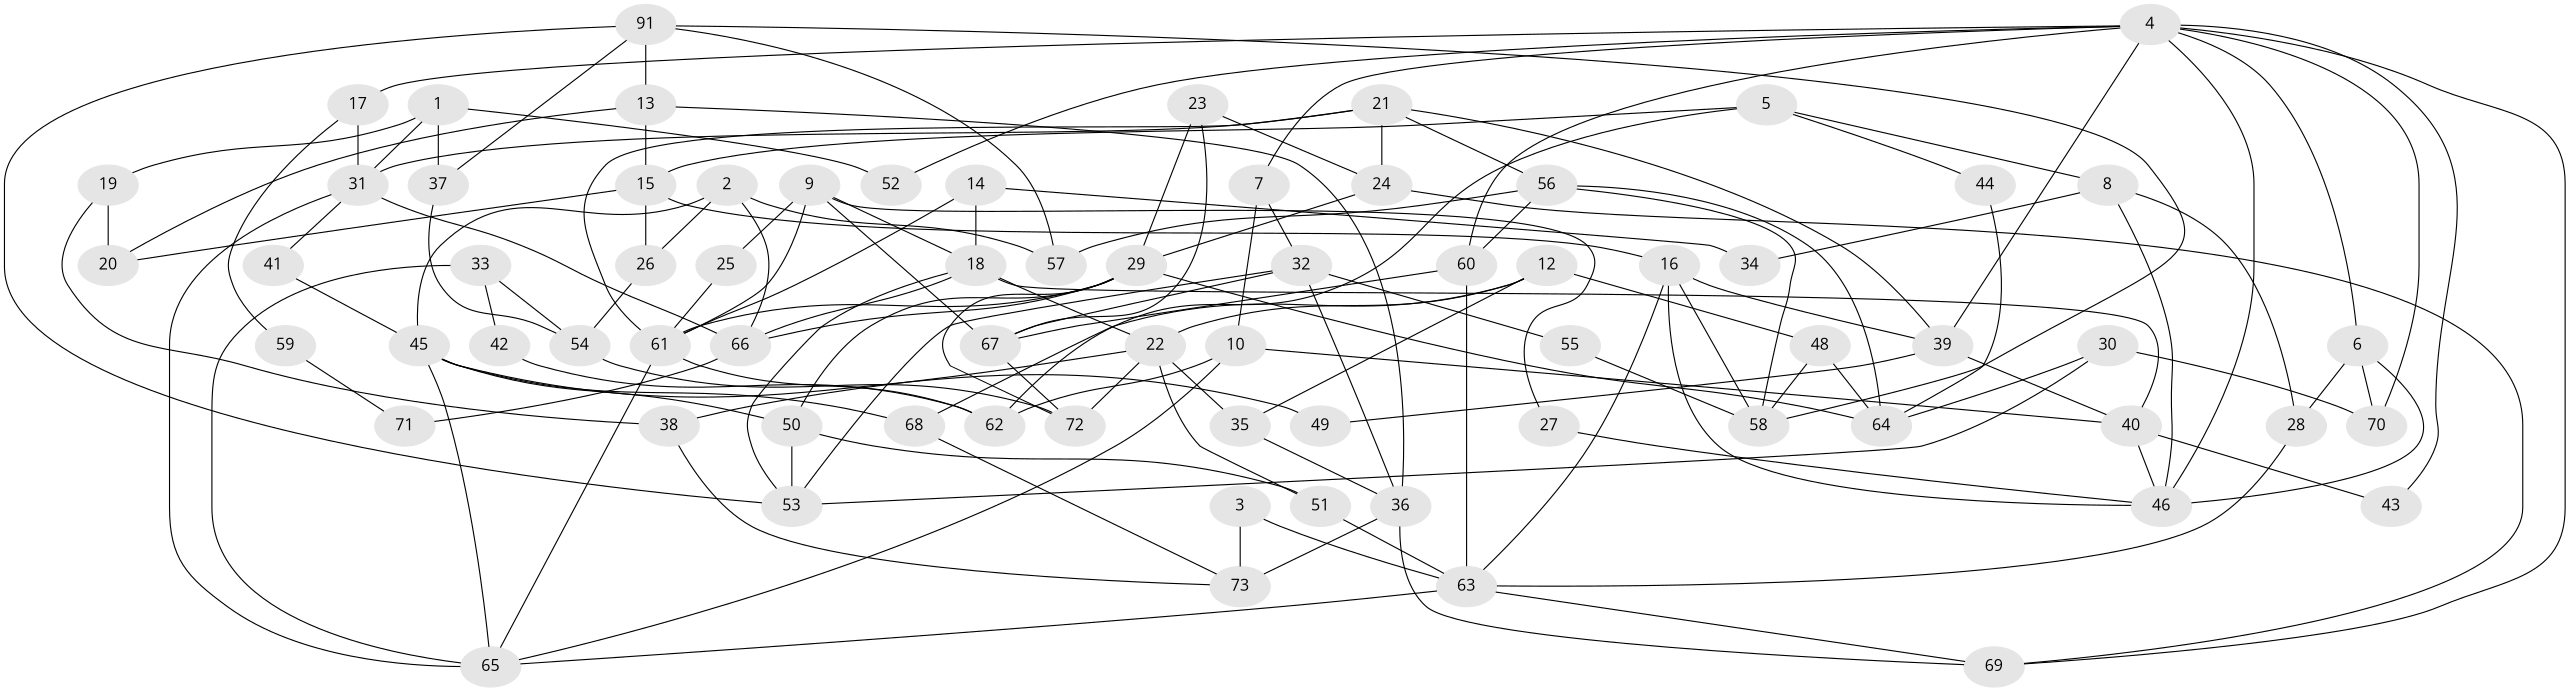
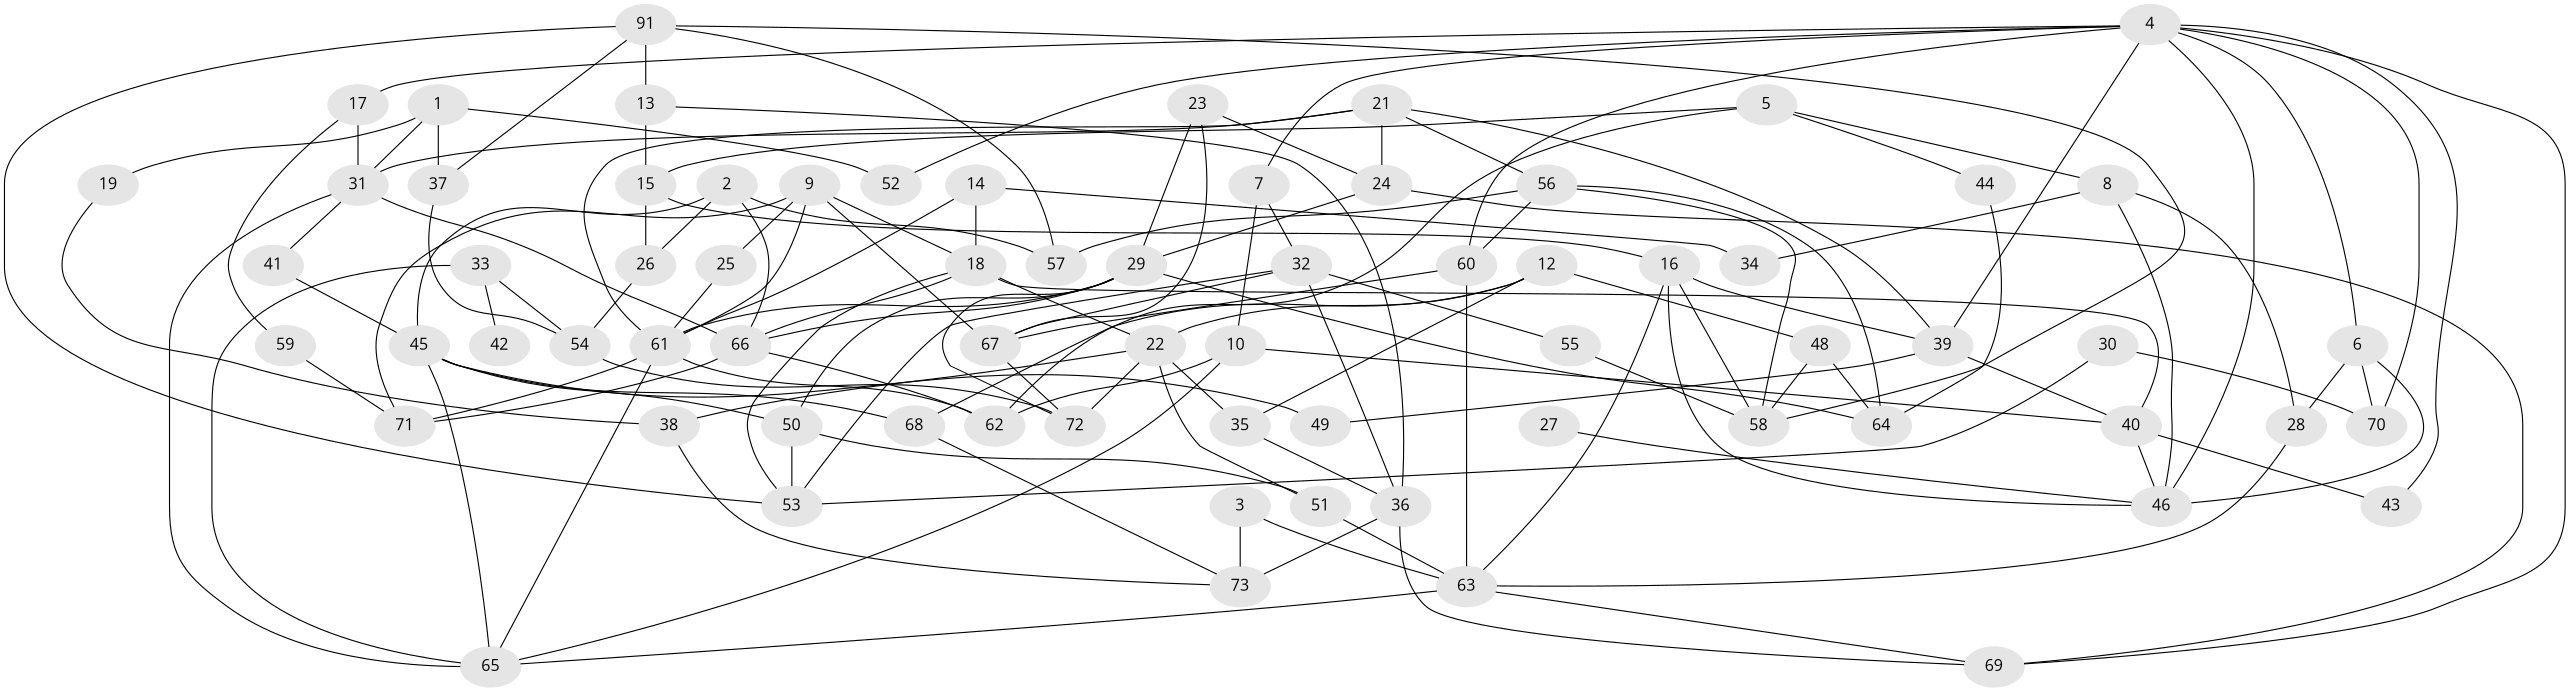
(1191, 211) -> (517, 216)
(108, 265) -> none
(747, 386) -> (866, 378)
(1996, 389) -> none
none -> (536, 393)
